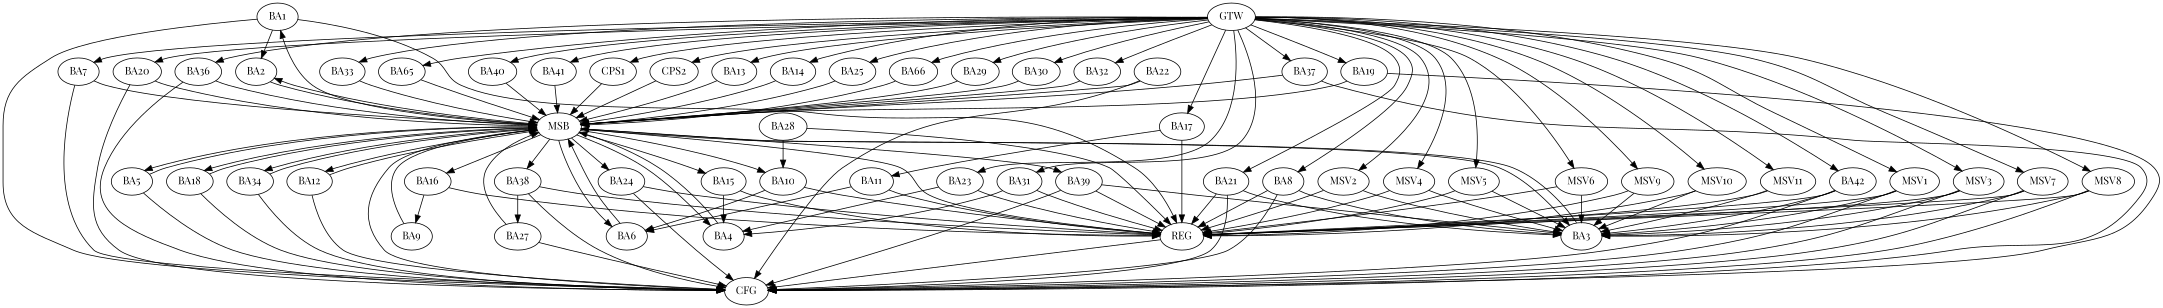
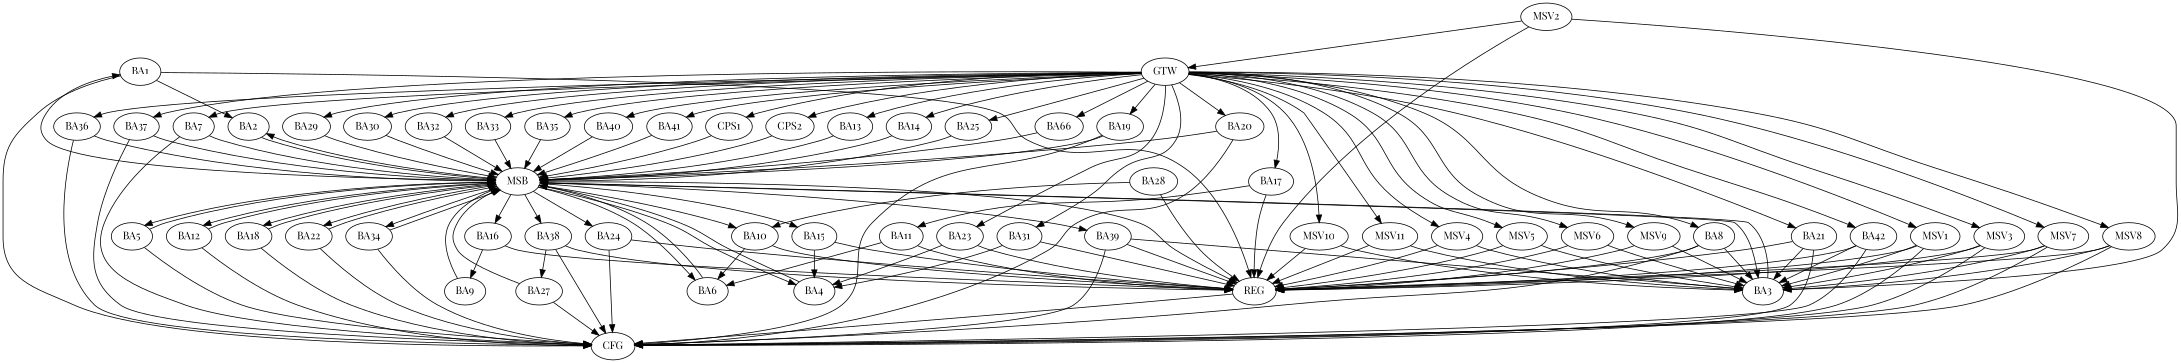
(1405, 47) -> (1359, 44)
(402, 72) -> (547, 127)
(412, 261) -> (413, 201)
